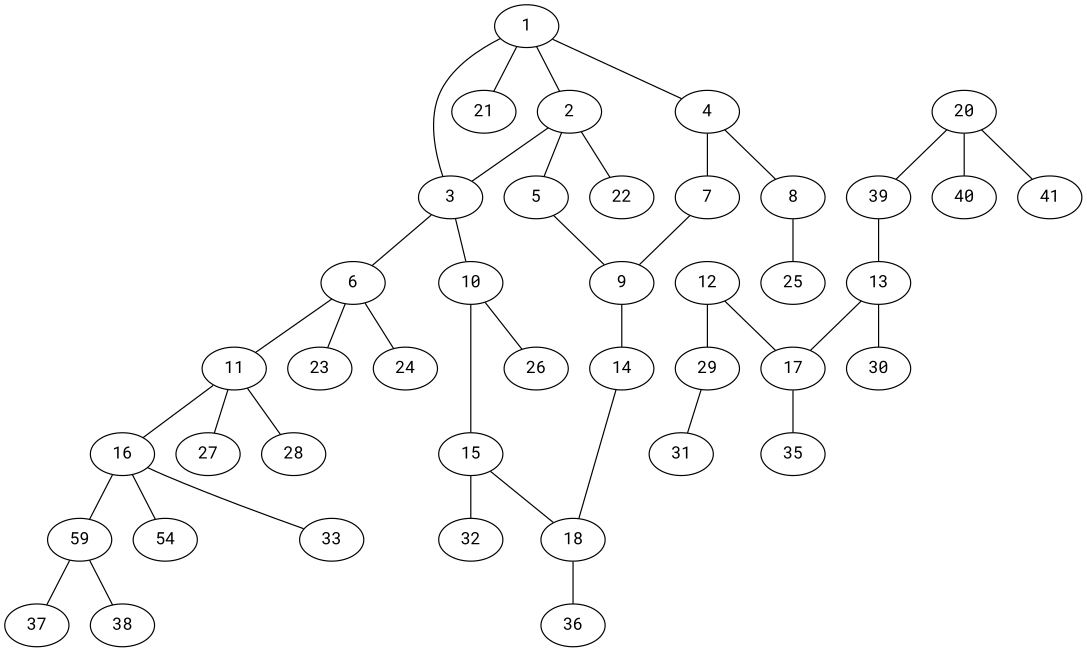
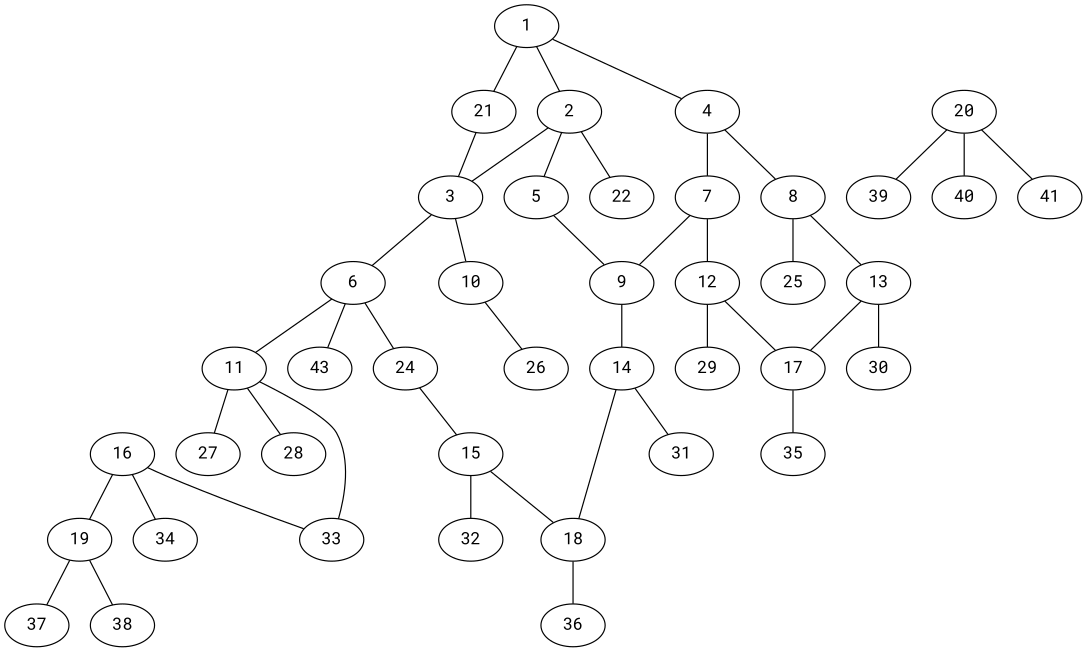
(440, 94) -> (467, 155)
none -> (707, 240)
(879, 240) -> (836, 240)
(320, 369) -> (320, 369)
(471, 369) -> (438, 411)
(694, 411) -> (652, 411)
(178, 412) -> (335, 431)
(80, 540) -> (80, 540)
(165, 540) -> (165, 540)
